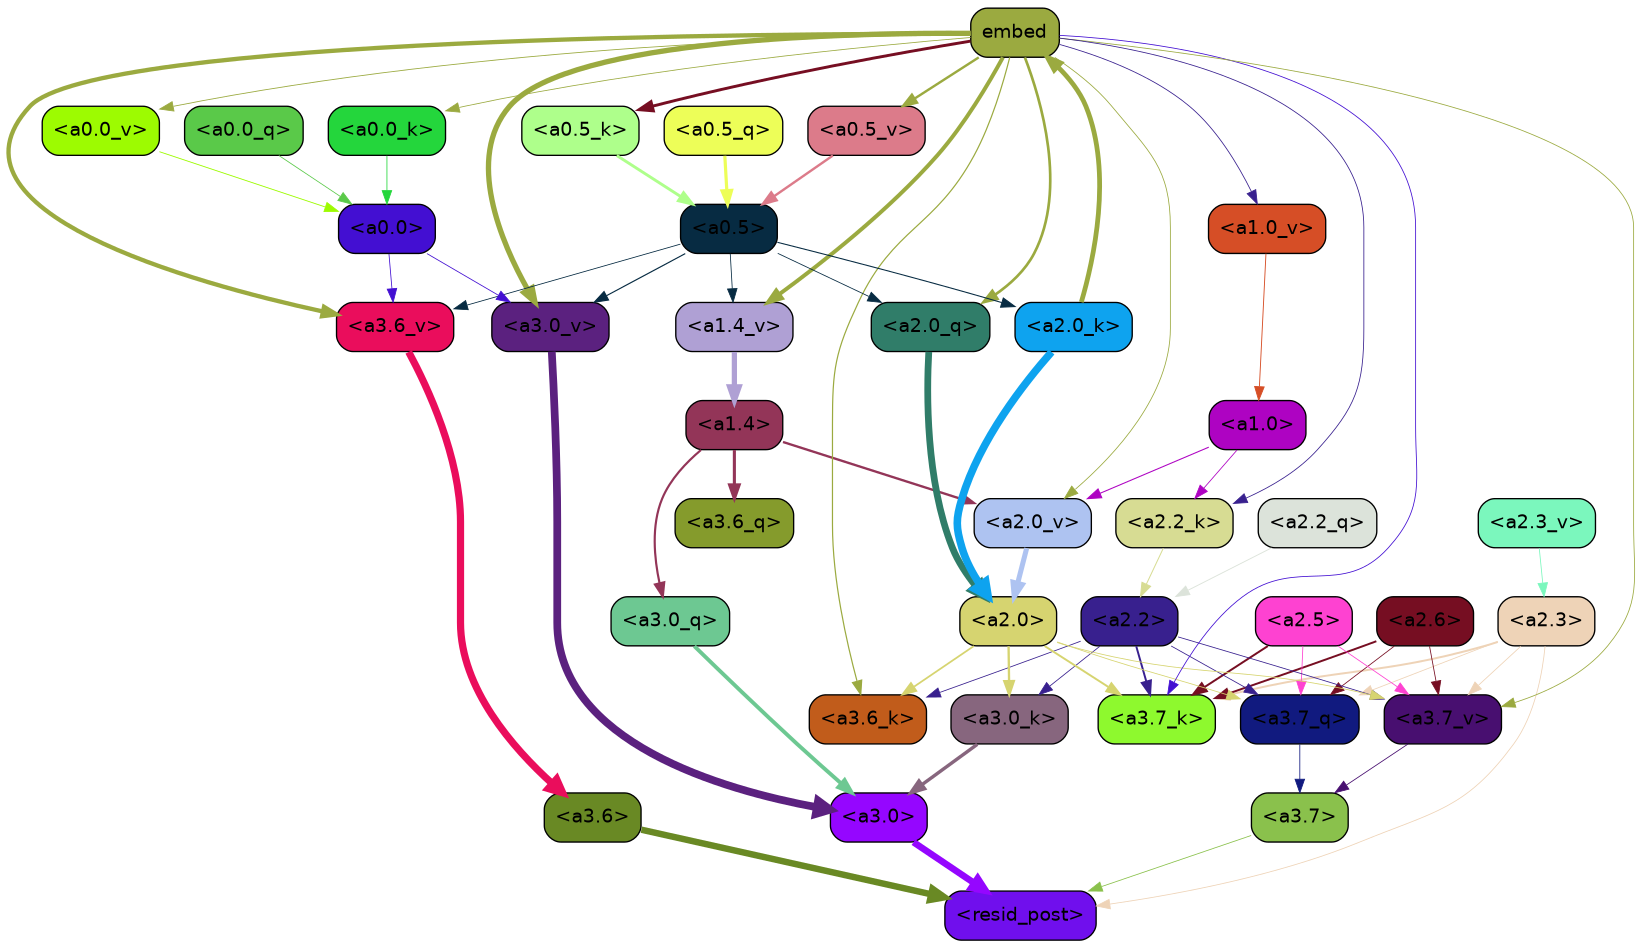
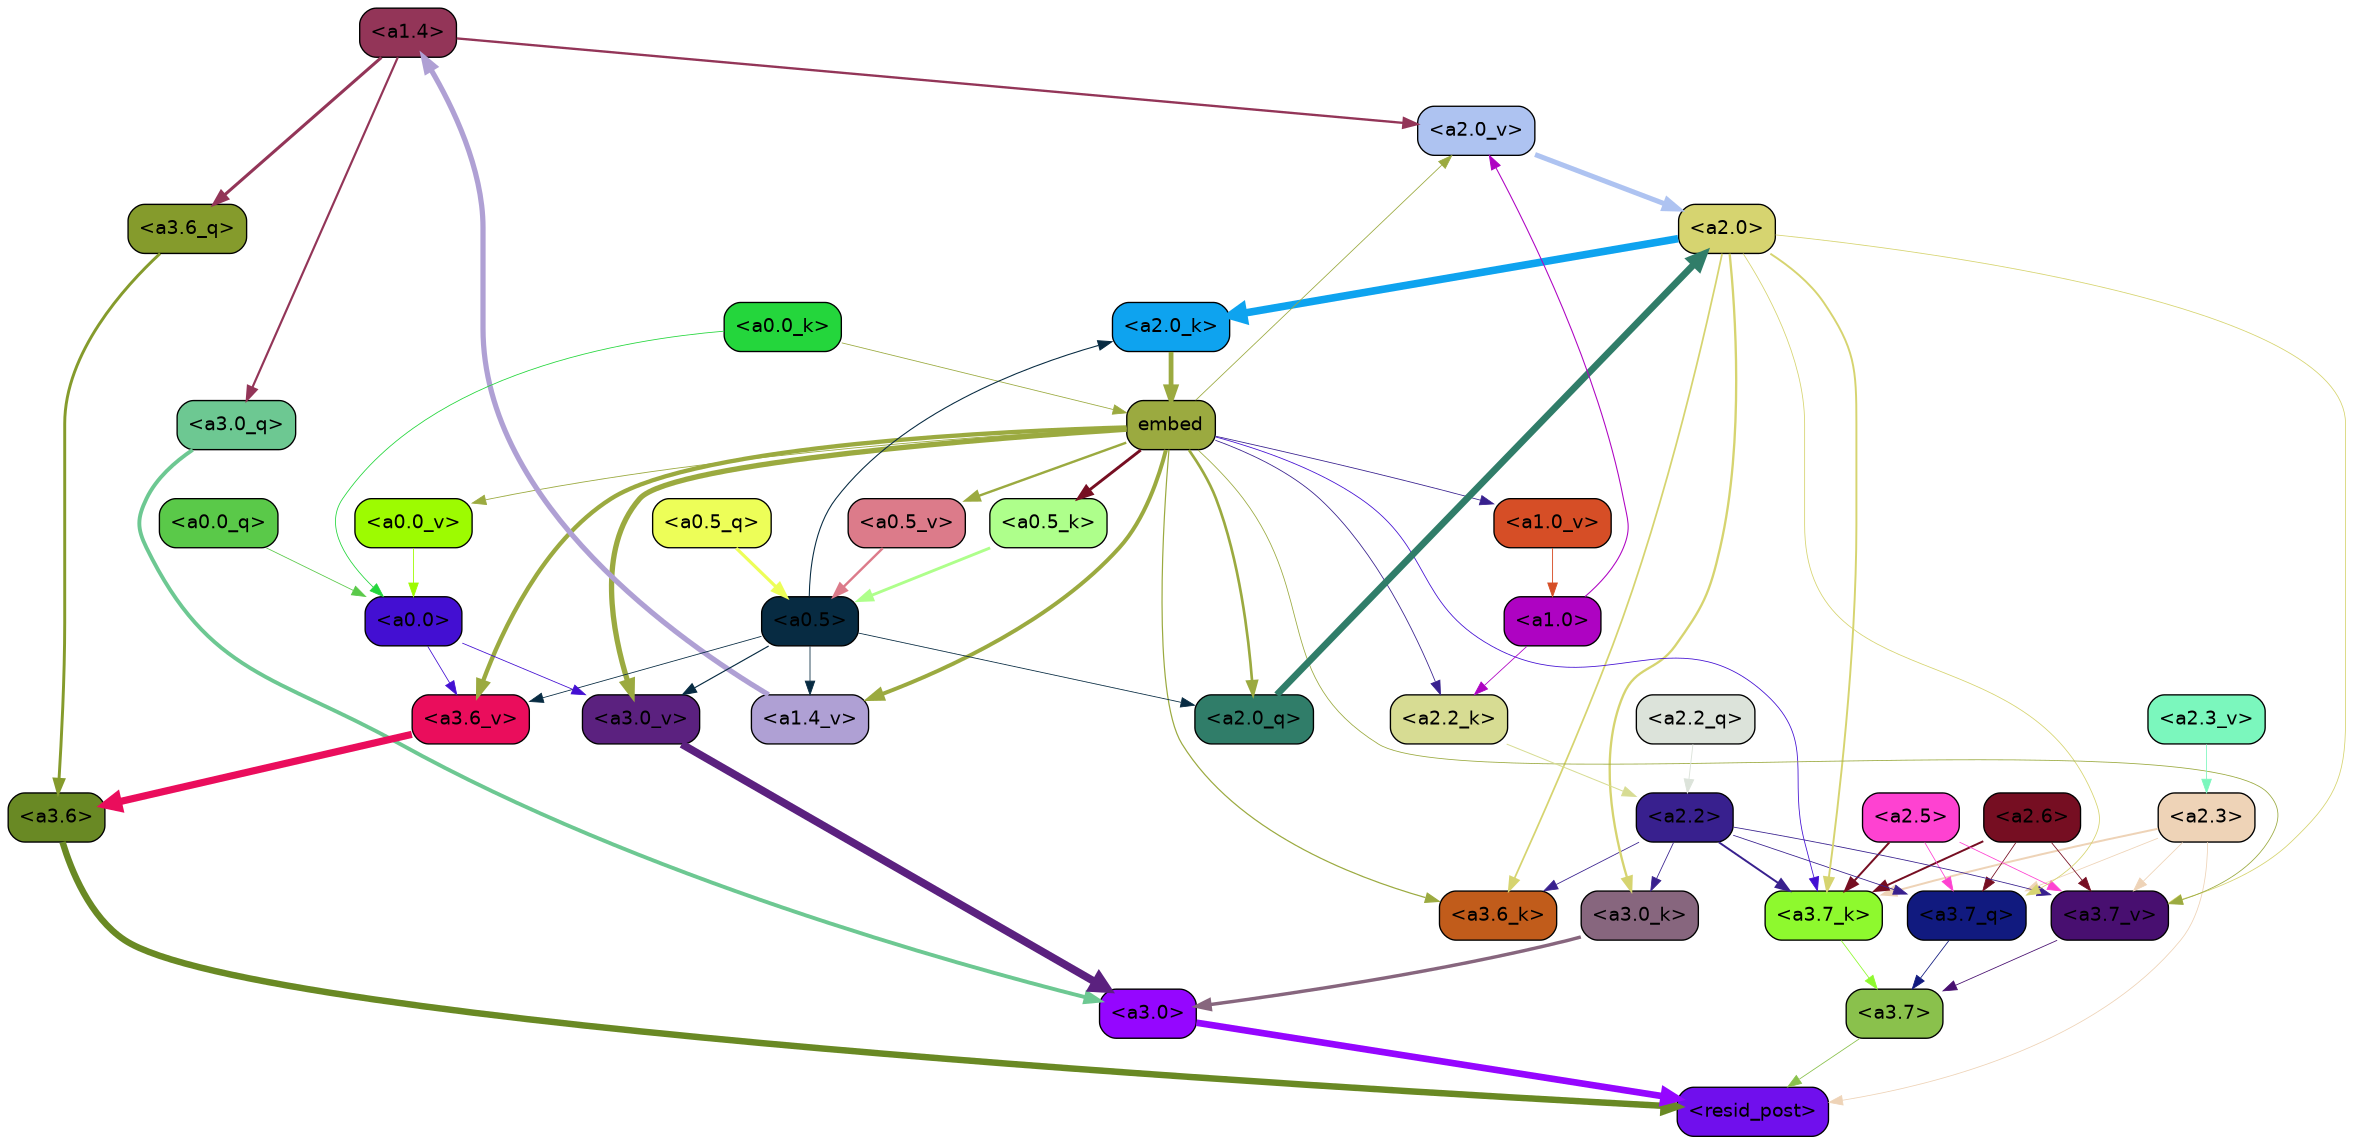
(714, 65) -> (977, 376)
(977, 461) -> (1461, 276)
none -> (65, 501)
none -> (1855, 959)
